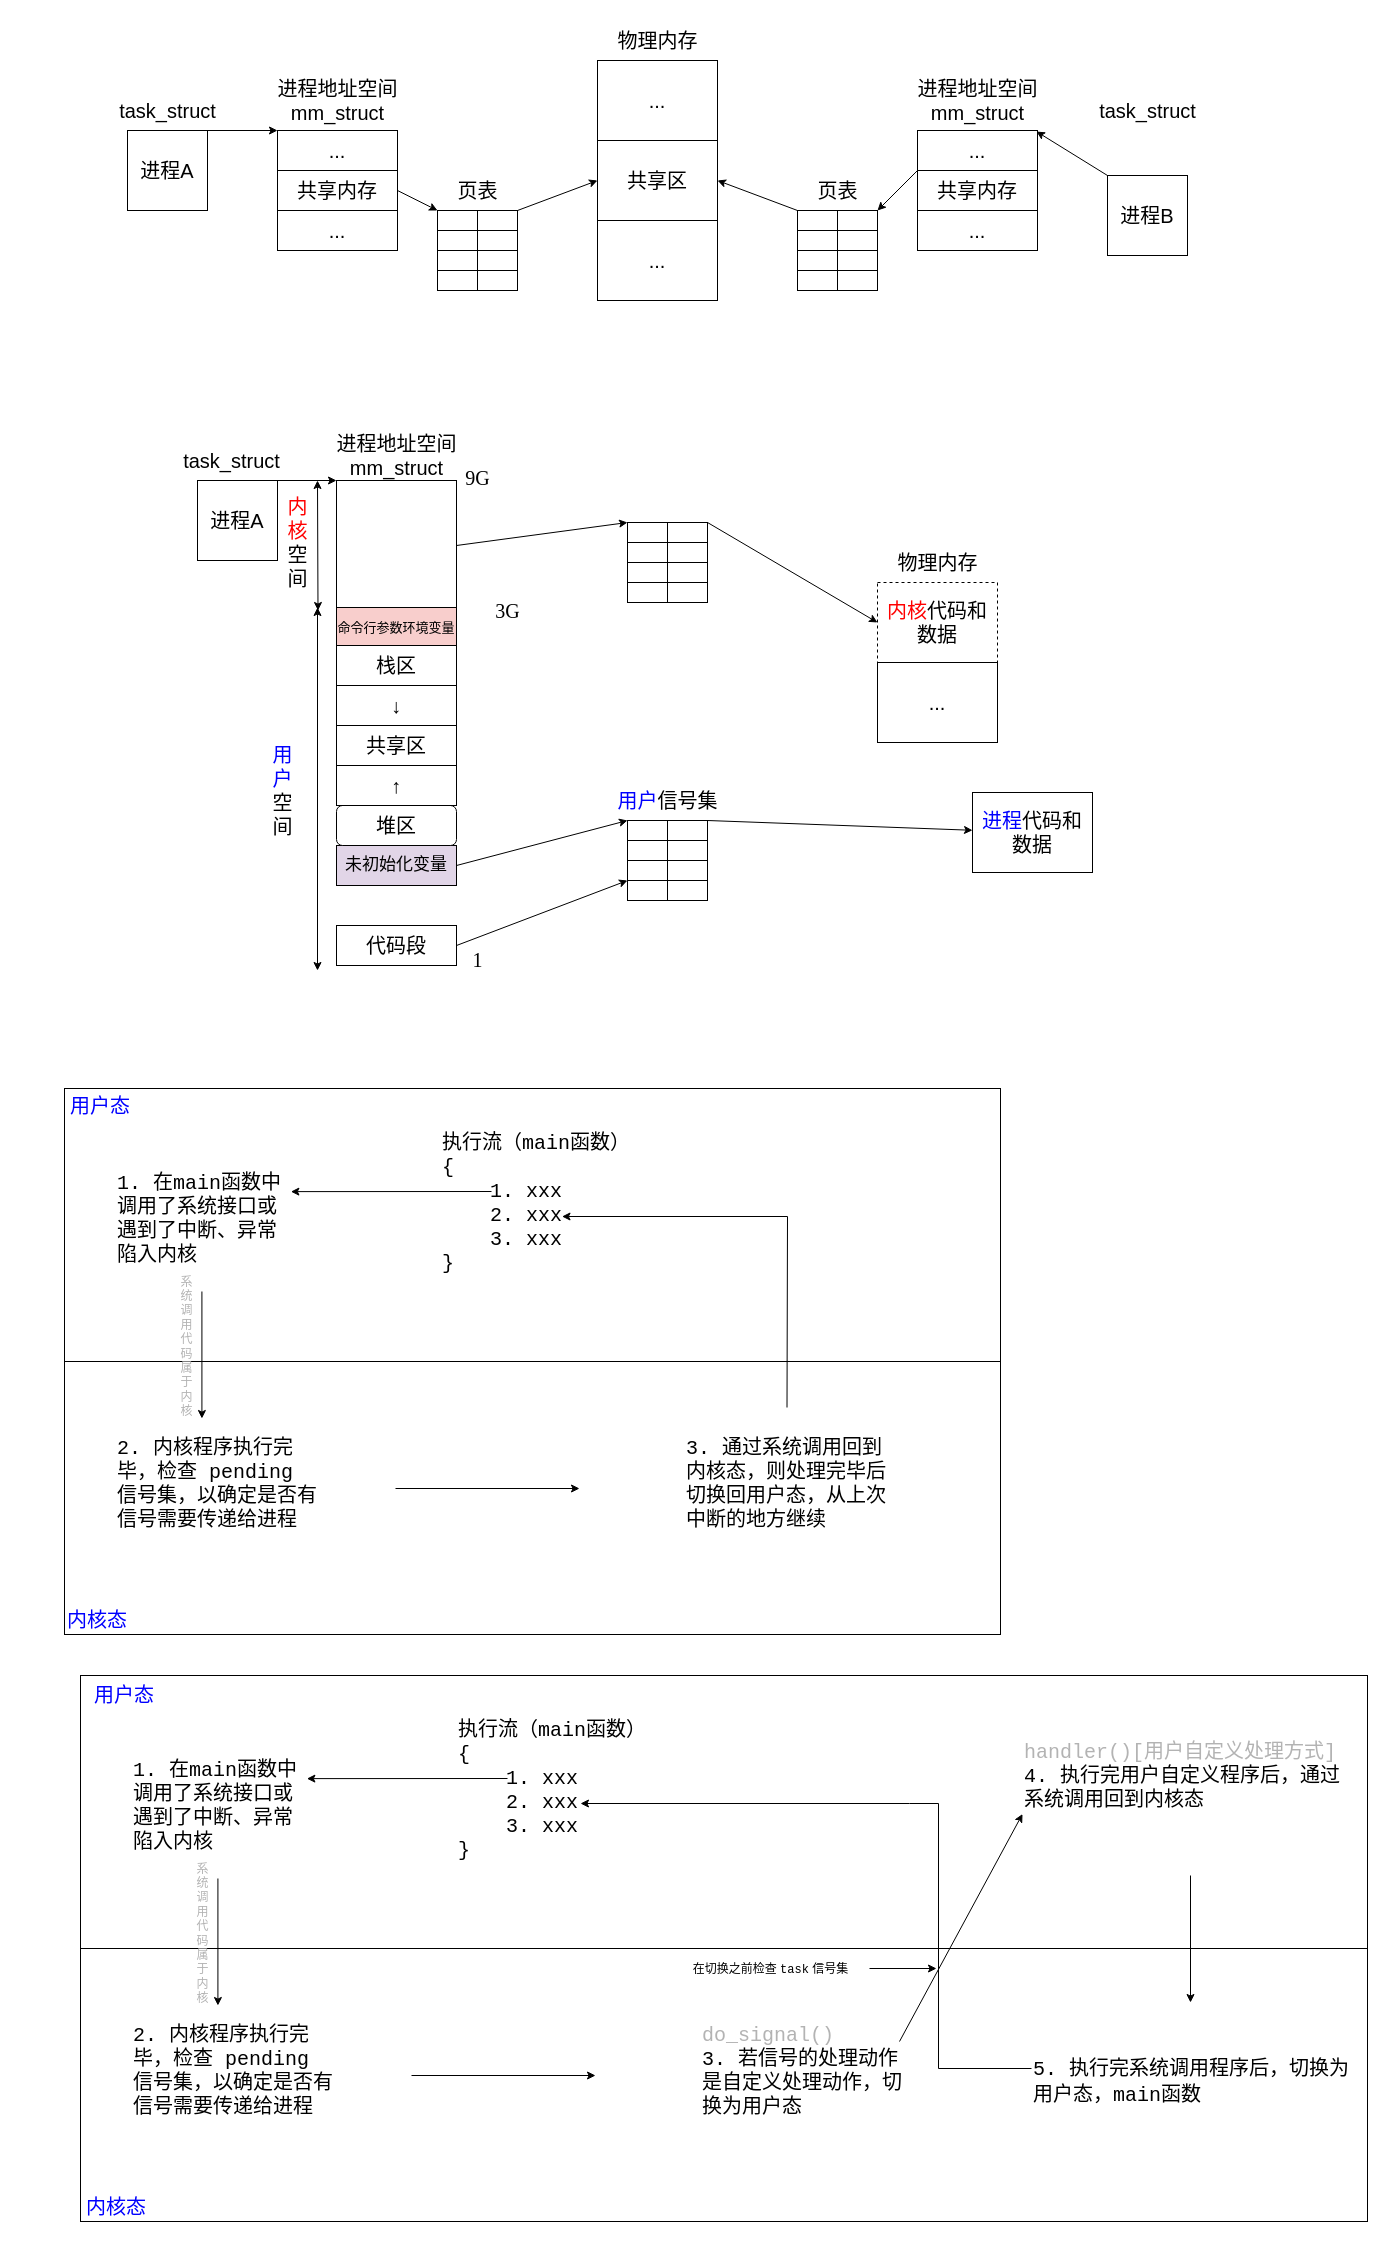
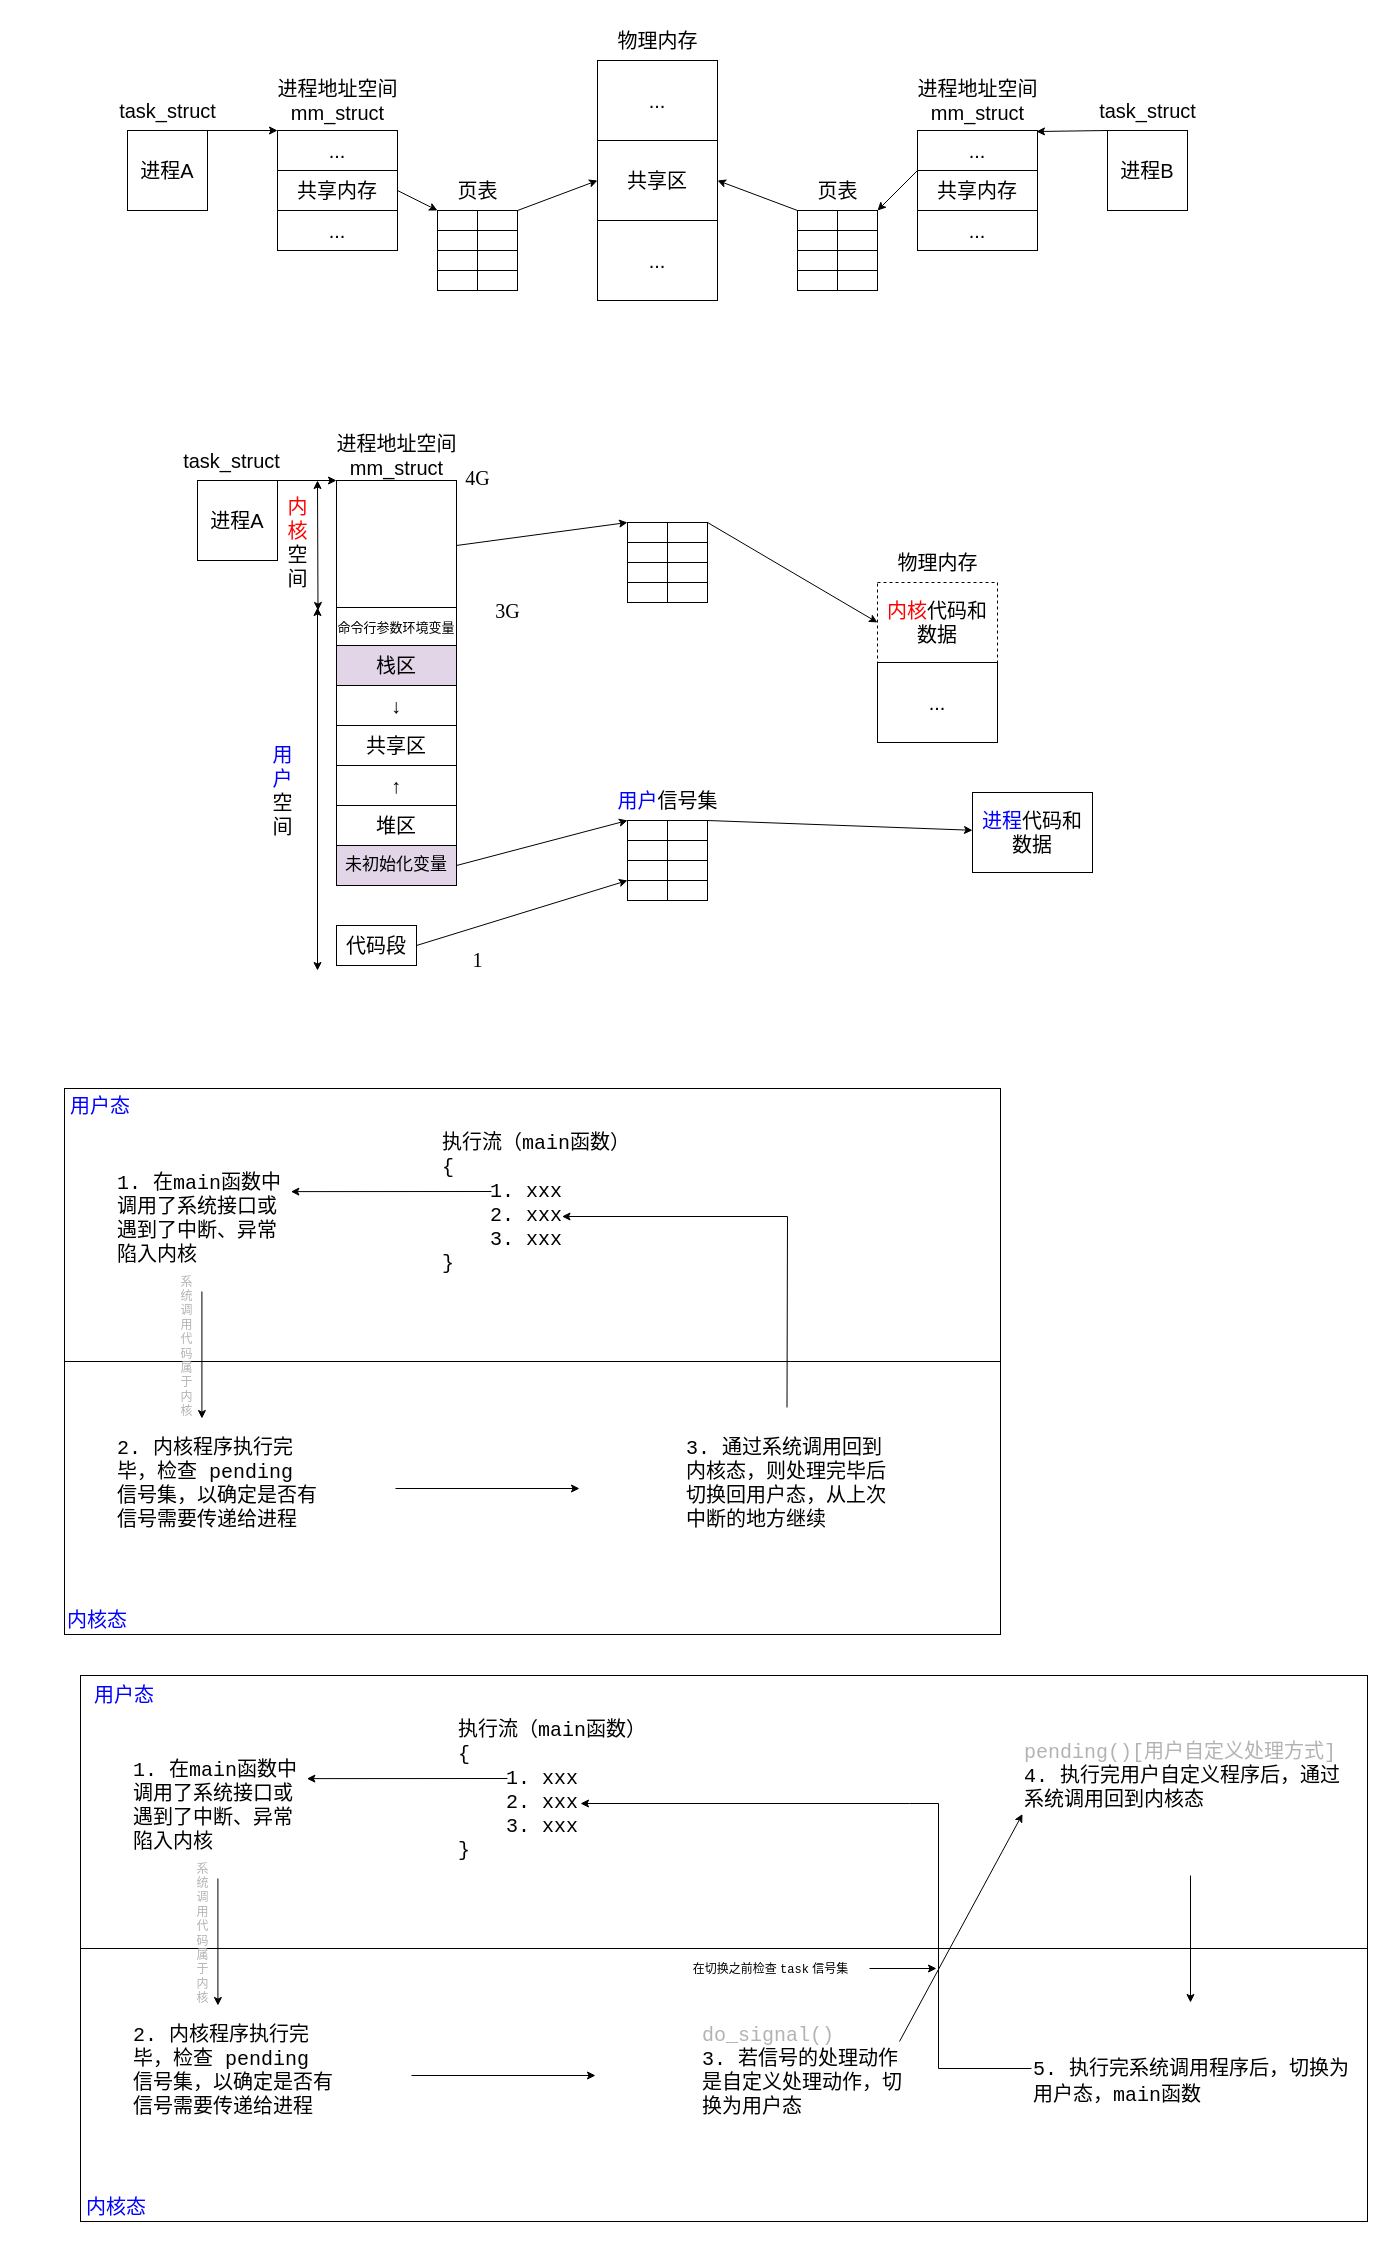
(1148, 216) -> (1148, 171)
(478, 478) -> (478, 478)
(397, 628) -> (397, 628)
(397, 666) -> (397, 666)
(397, 826) -> (397, 826)
(397, 946) -> (377, 946)
(1169, 1777) -> (1169, 1777)
